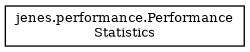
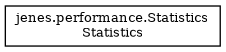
(125, 26) -> (113, 26)
